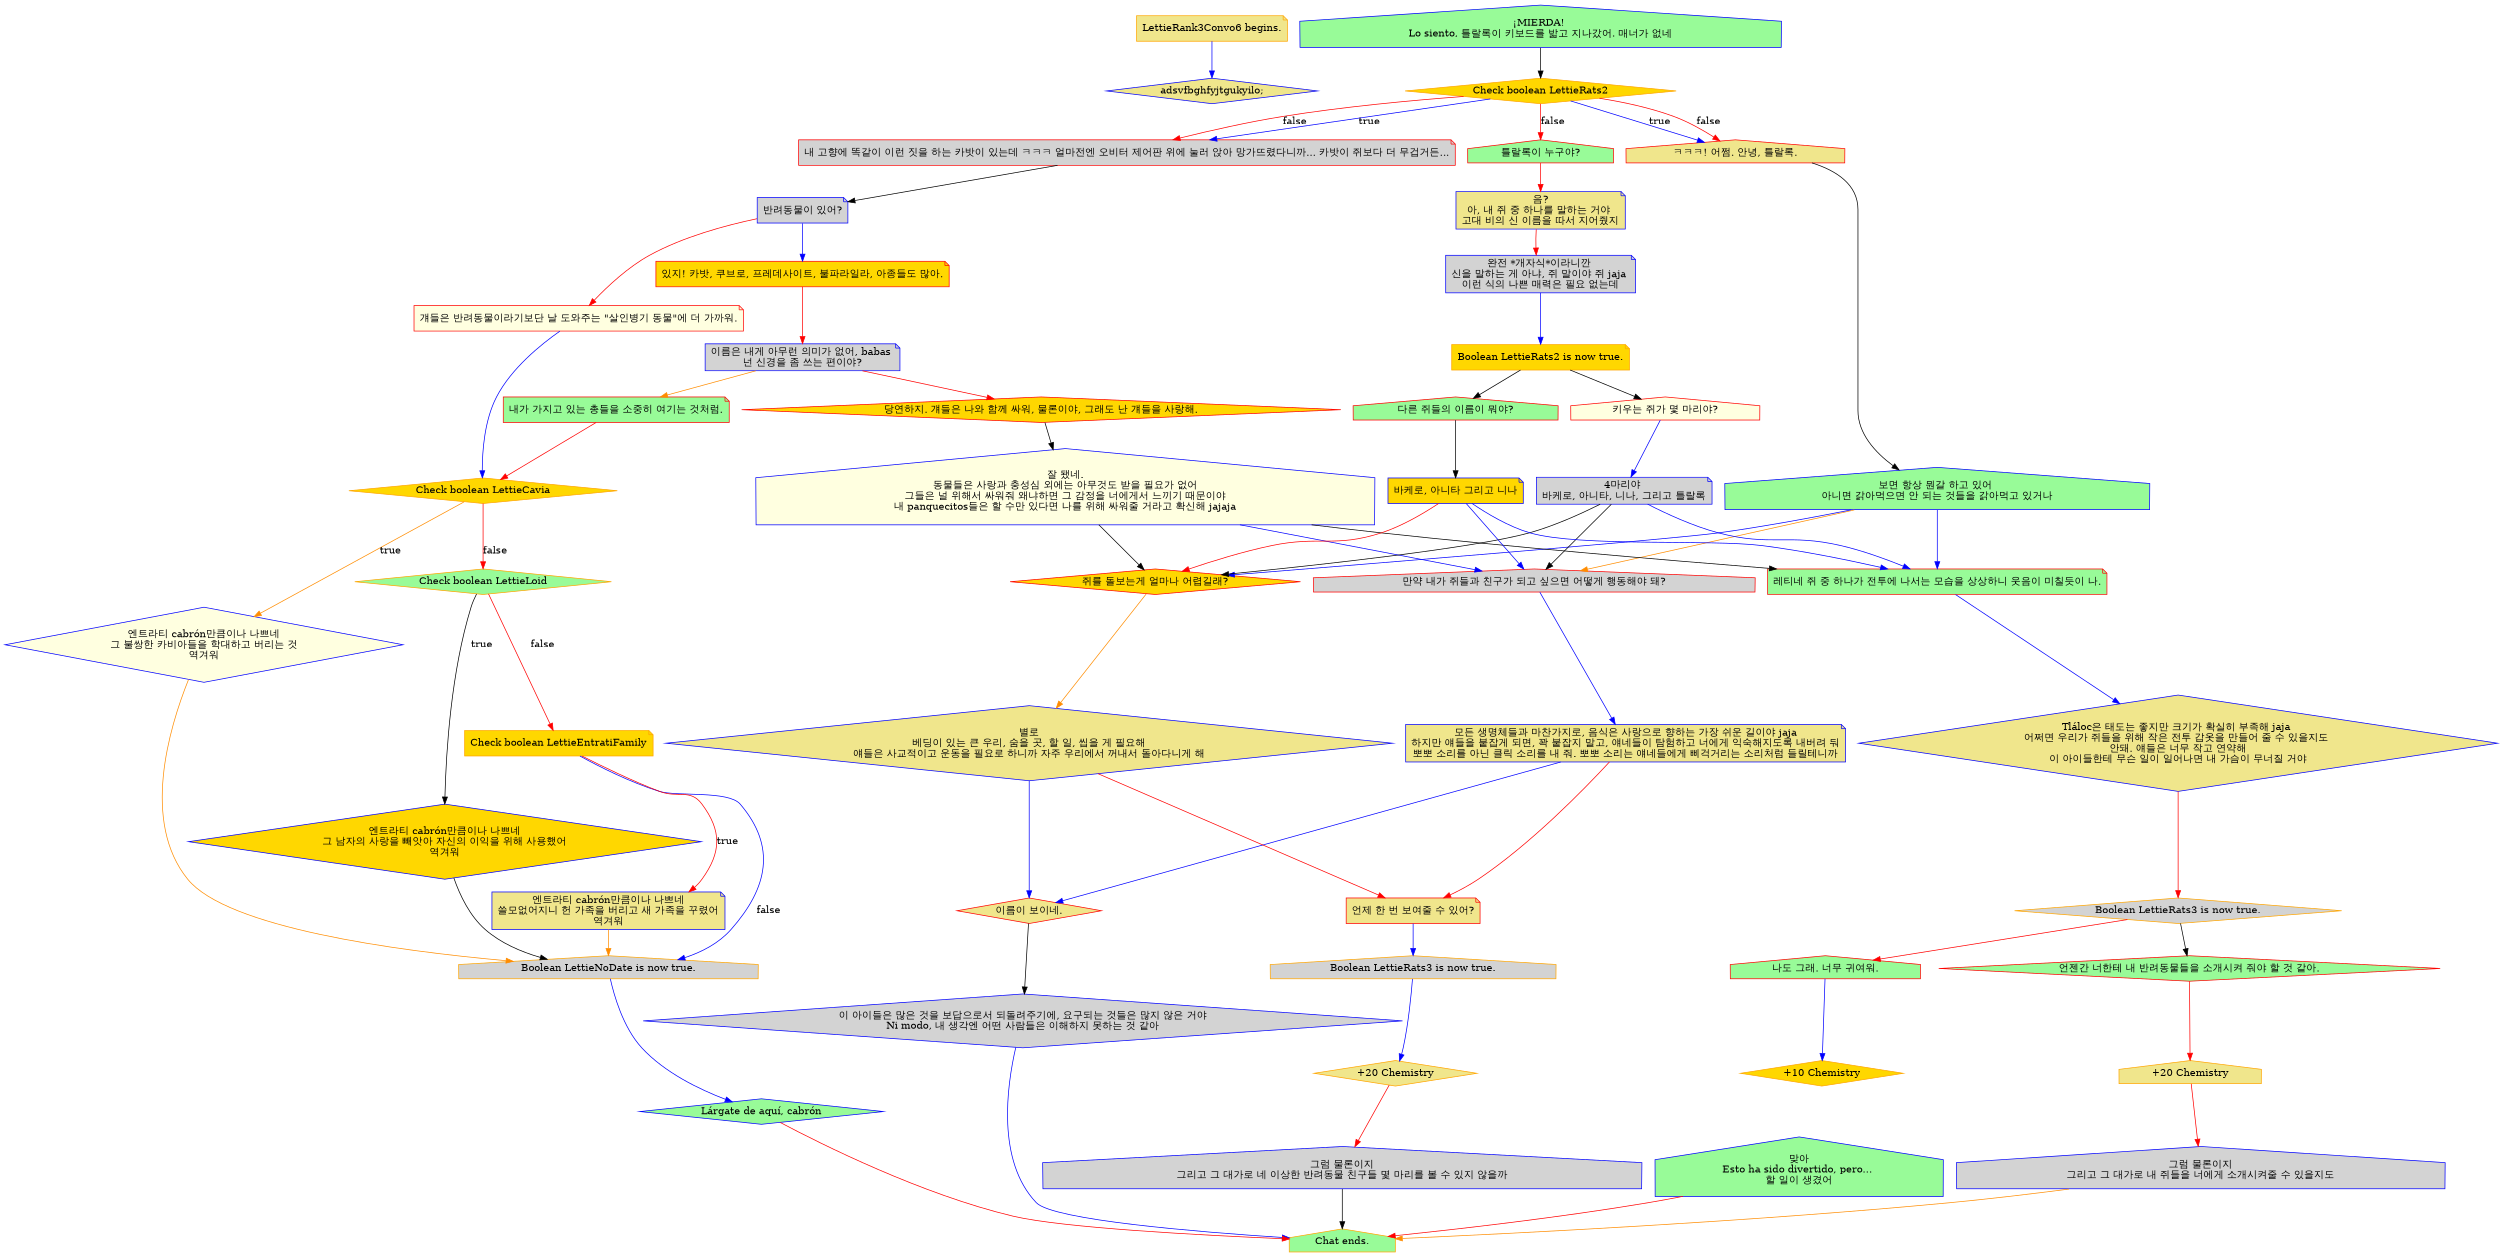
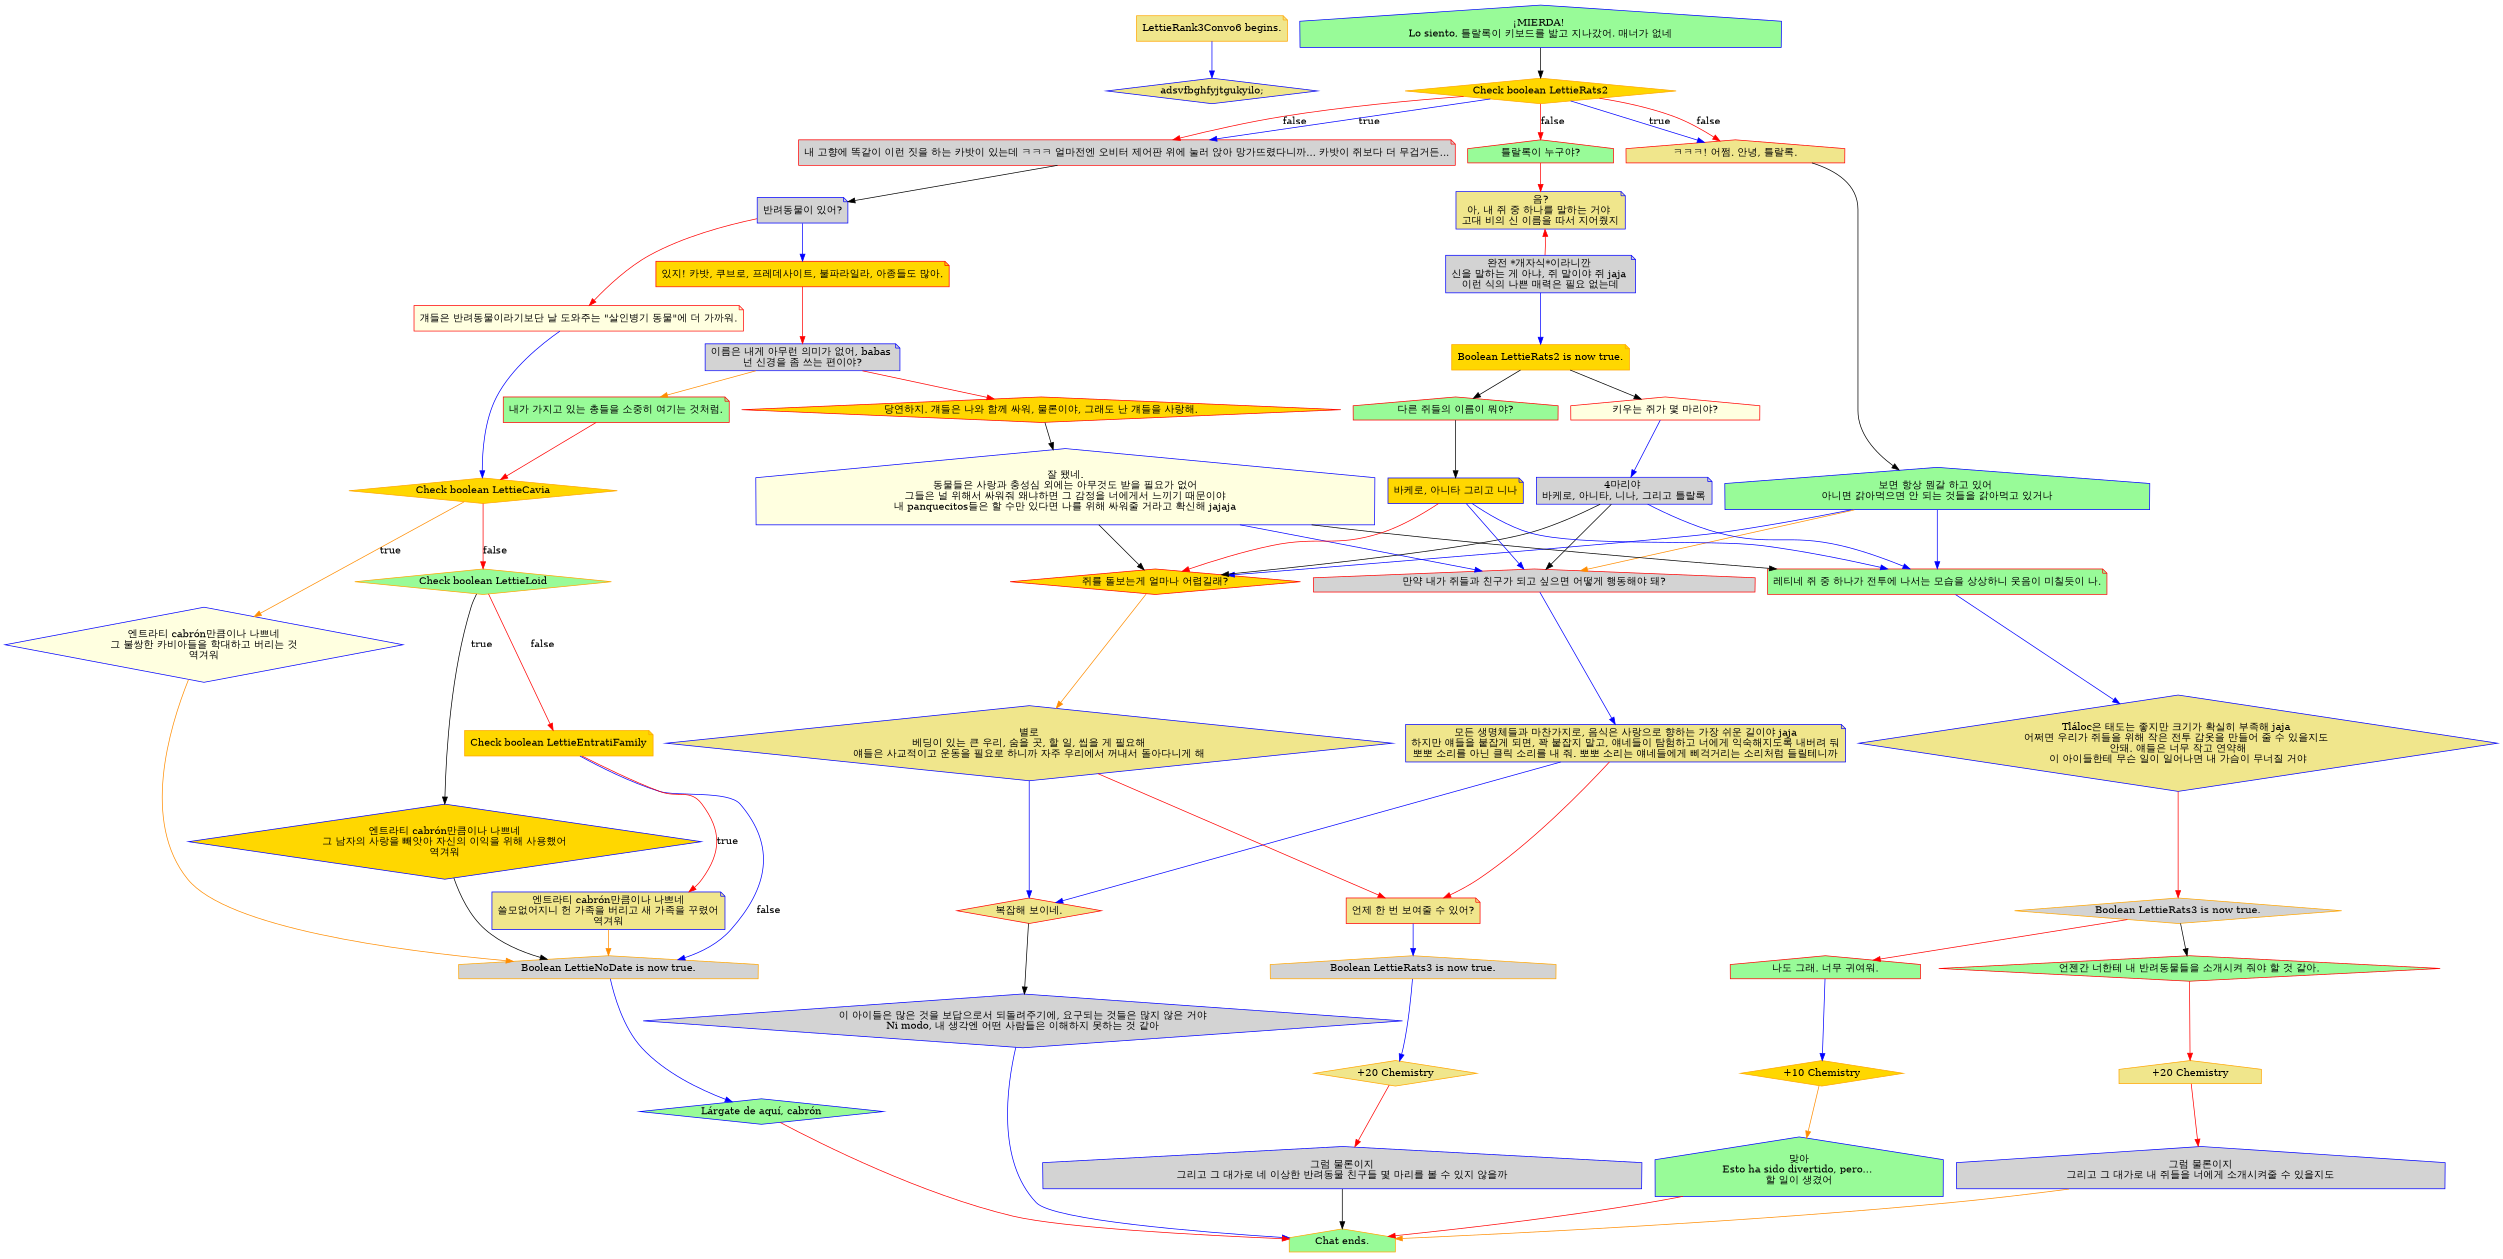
(1536, 239) -> (1545, 246)
(1029, 911) -> (1029, 911)
none -> (1814, 1108)
